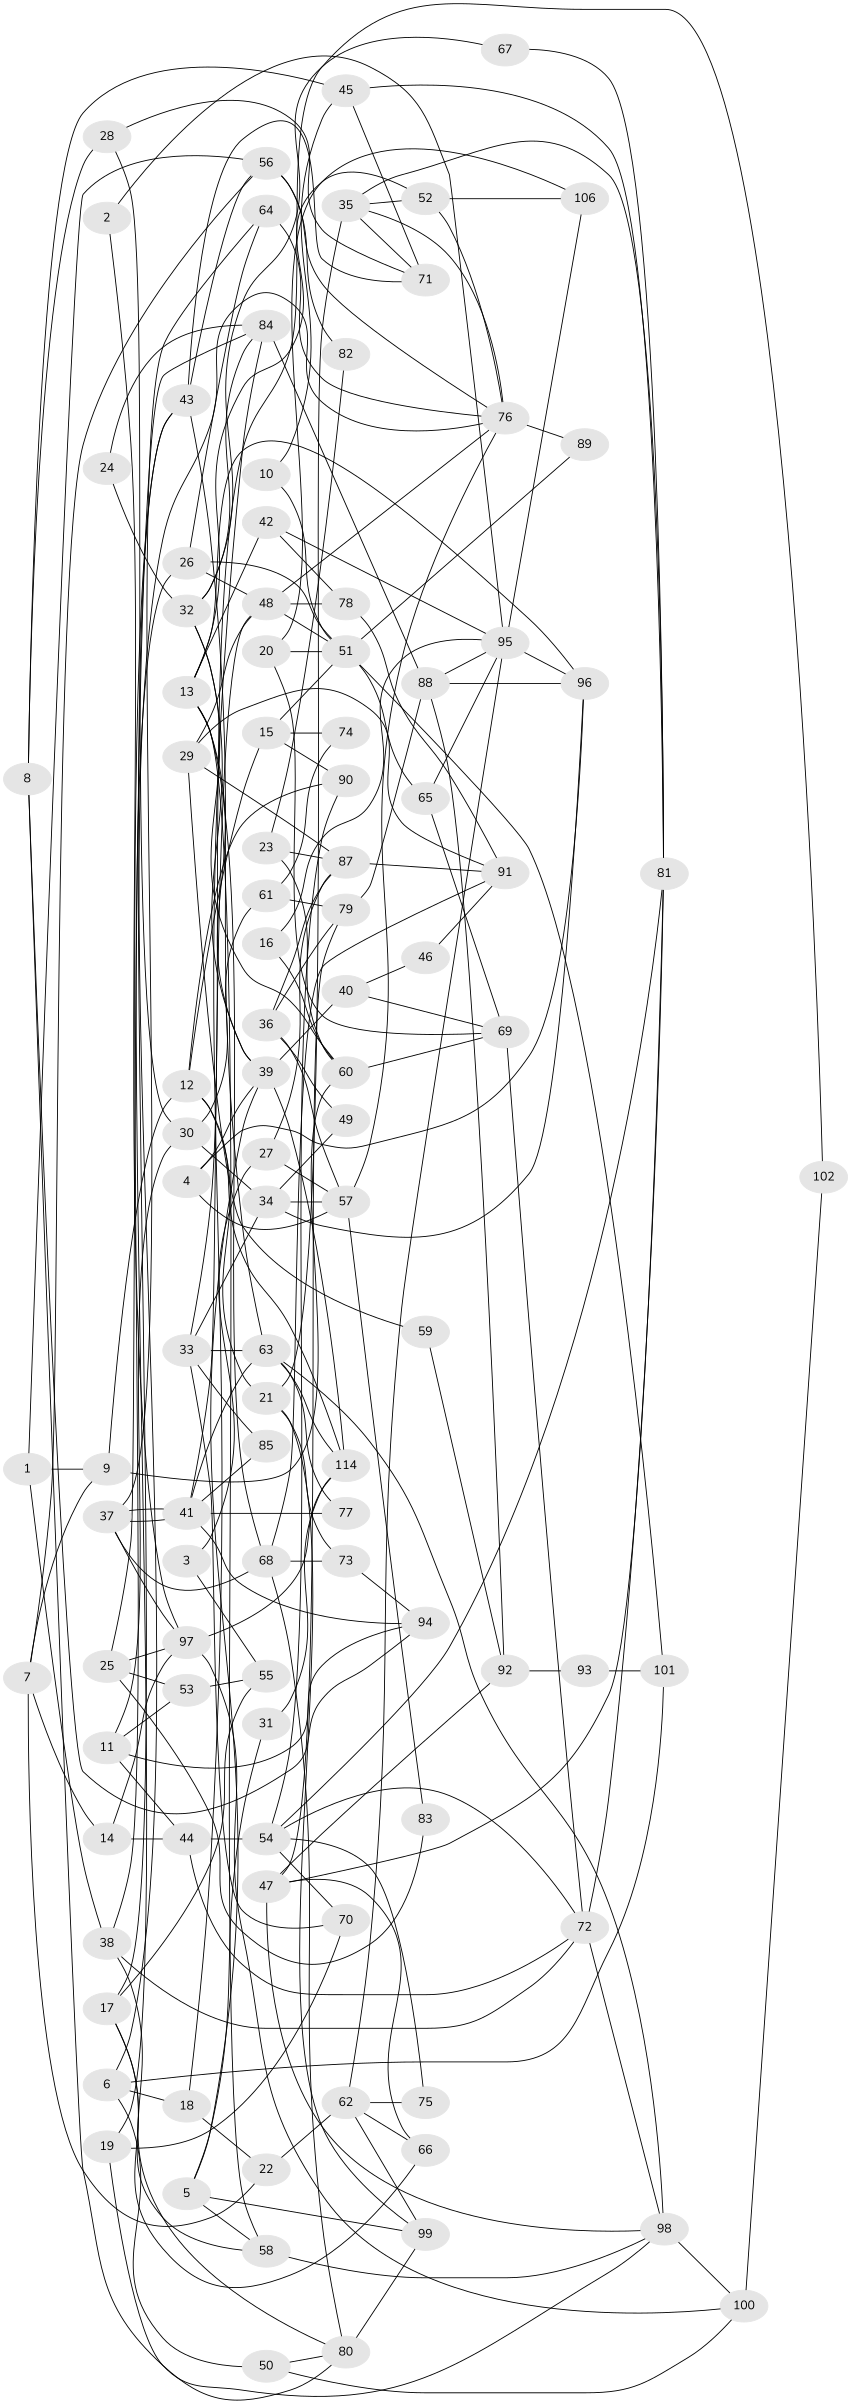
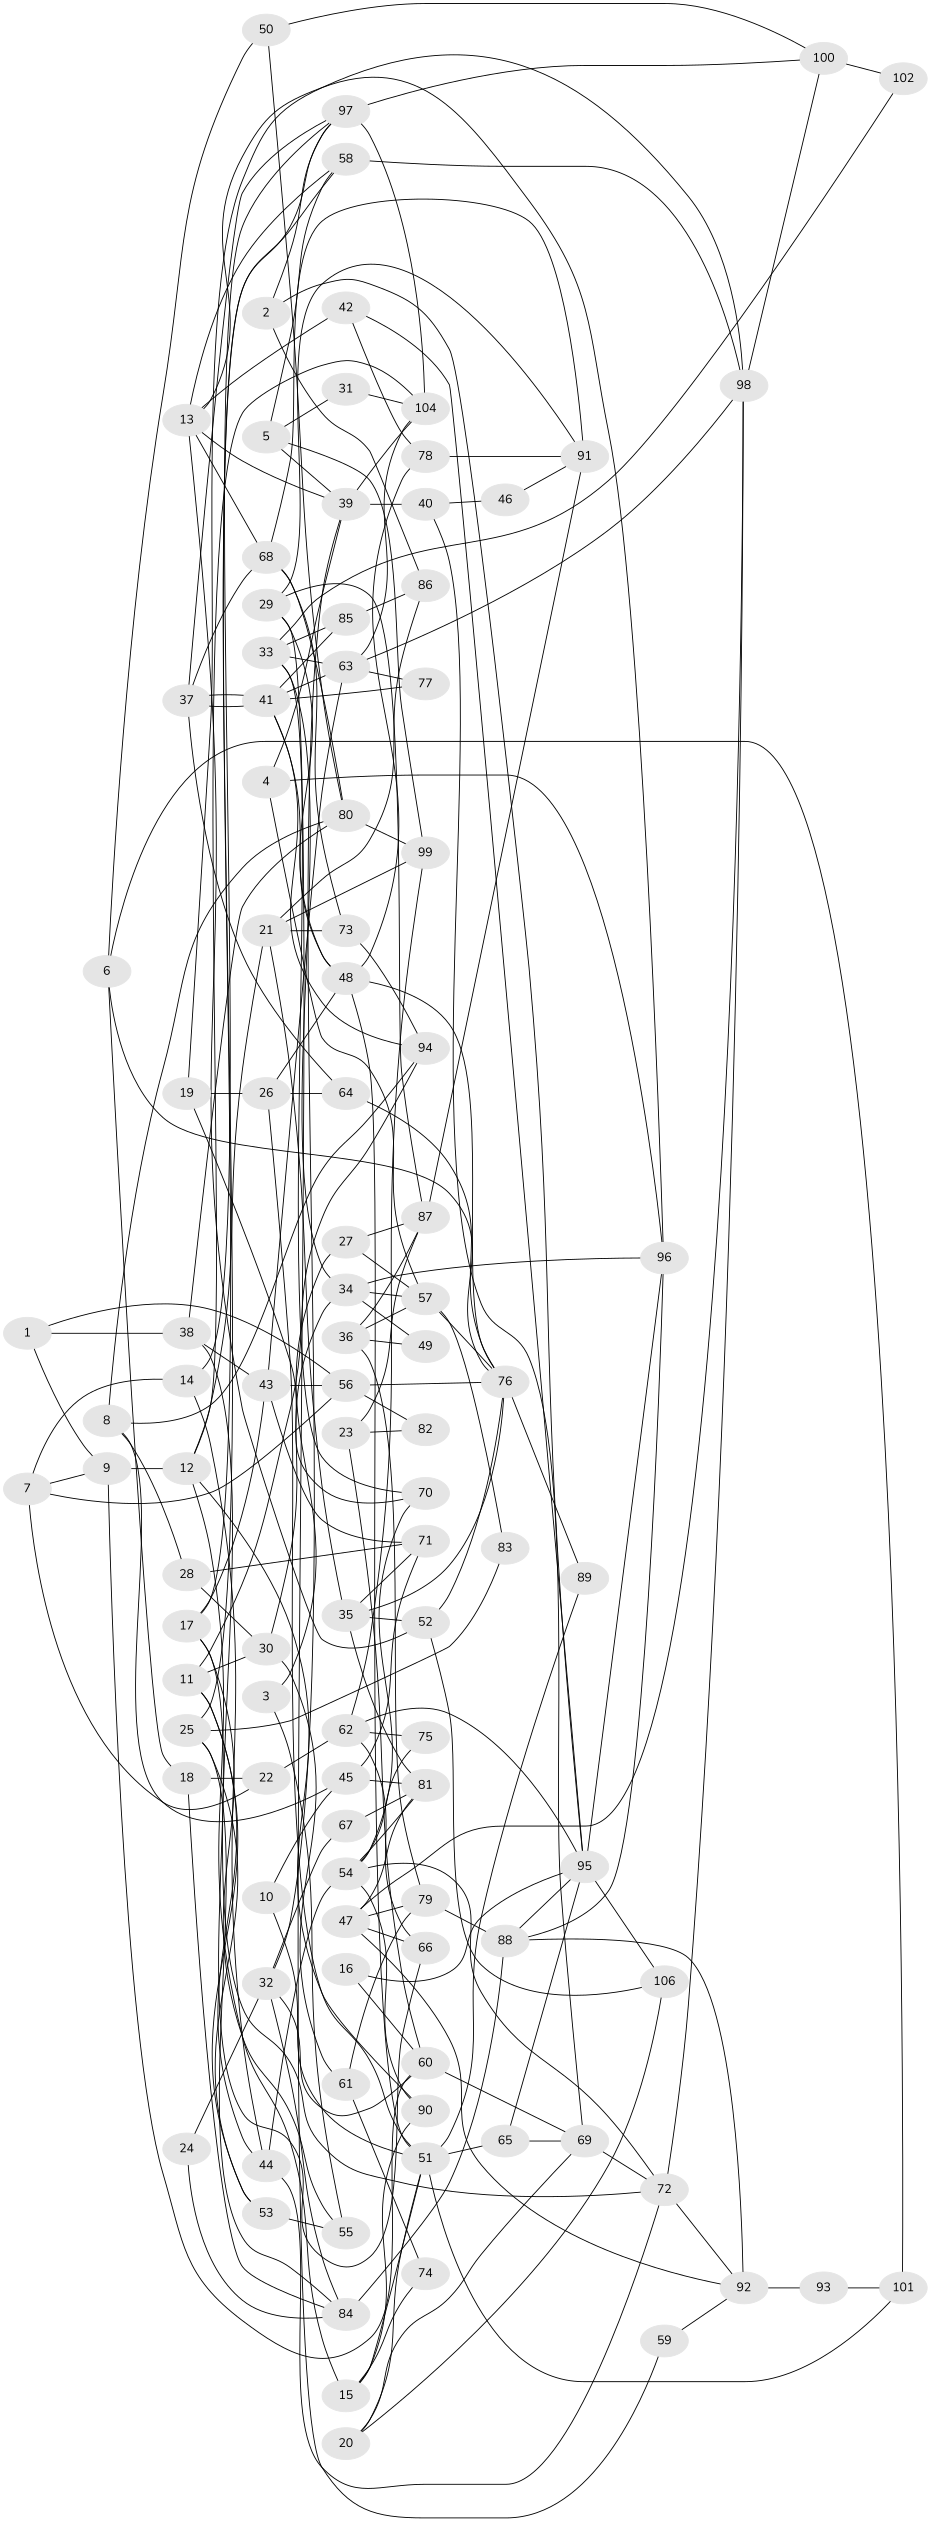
none -> (426, 586)
(346, 1466) -> (426, 409)
(623, 1658) -> (704, 2239)
